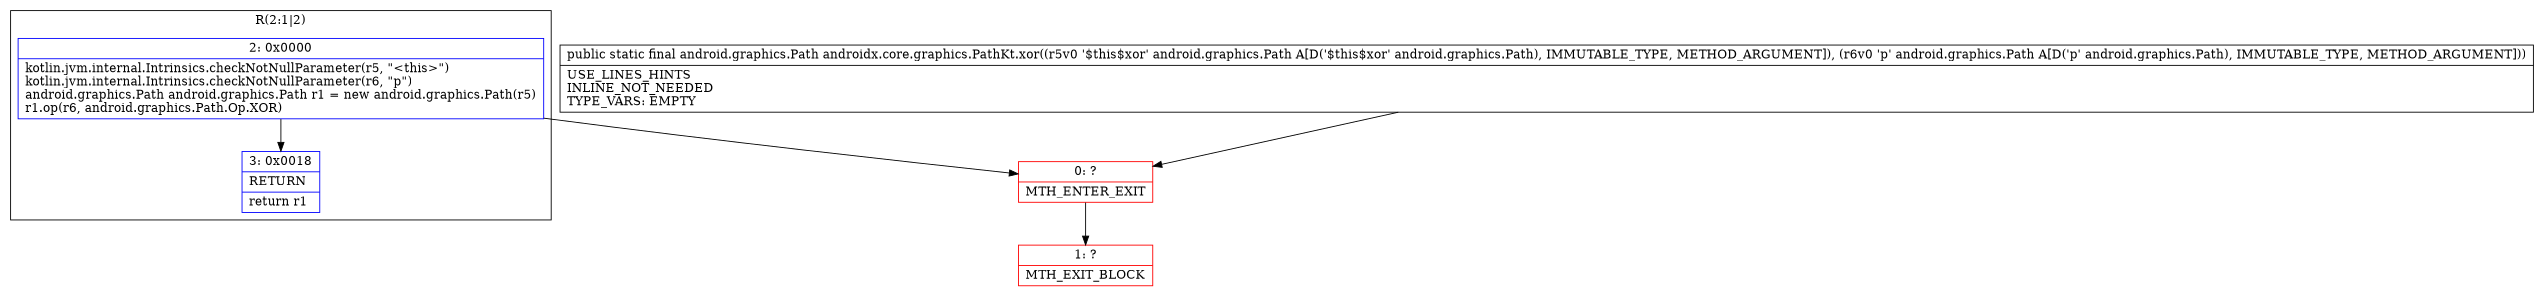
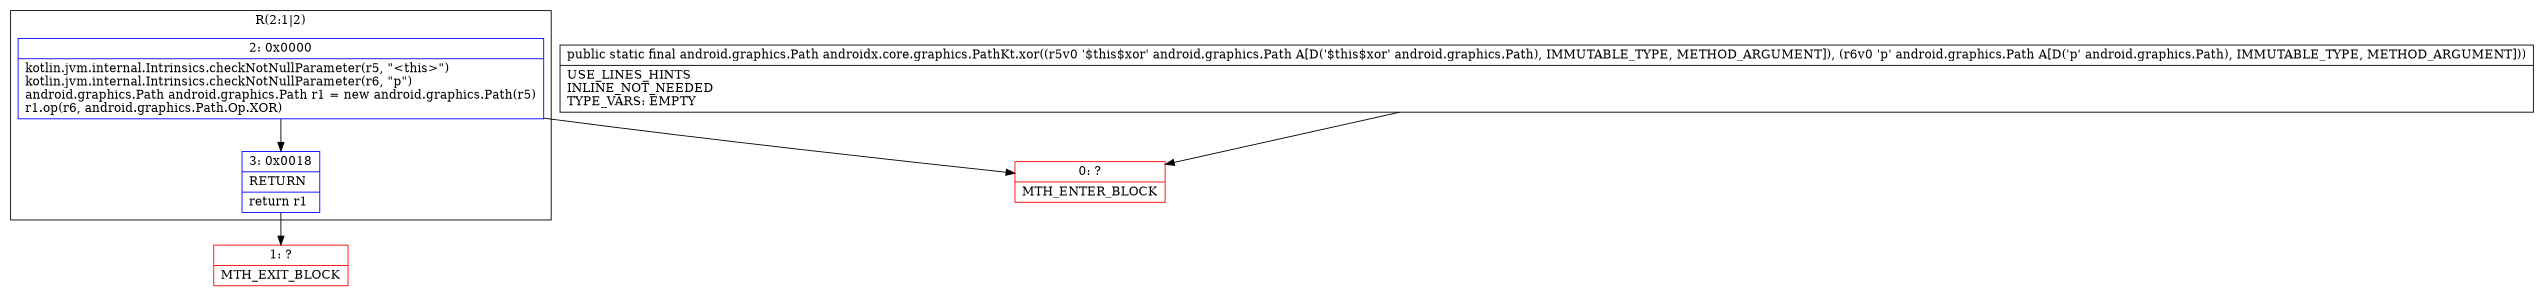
(1086, 192) -> (1090, 192)
(1086, 219) -> (281, 225)
